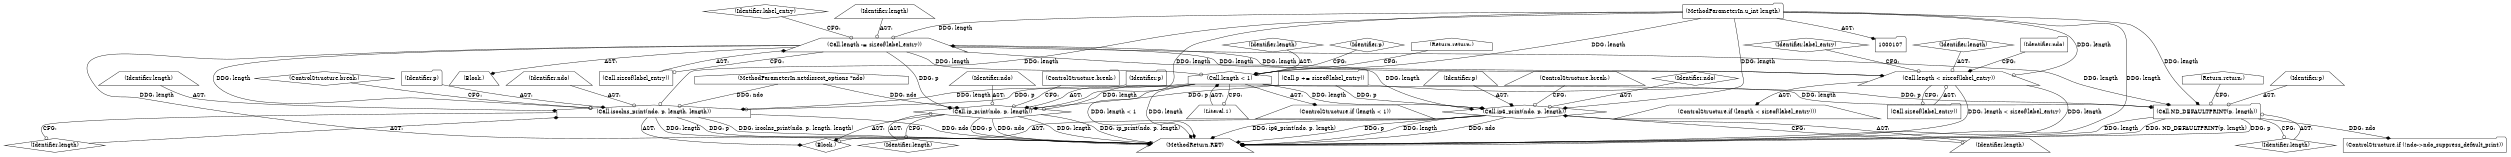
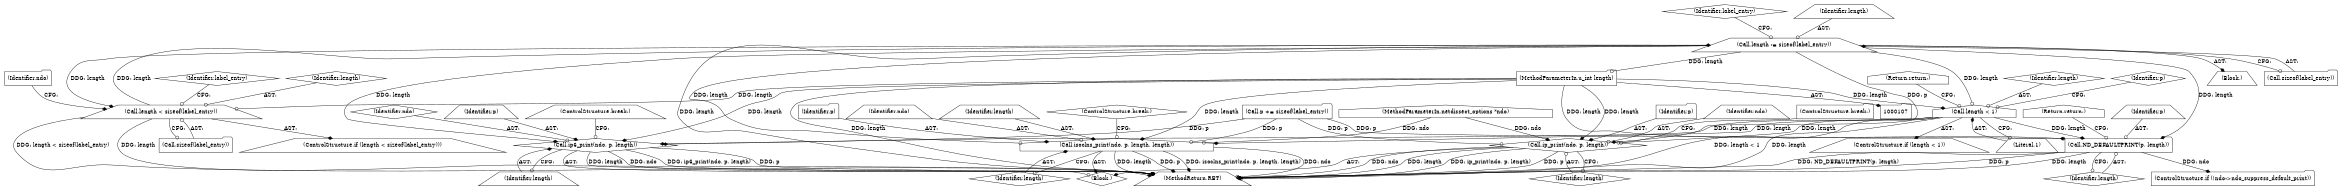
(1288, 14) -> (1677, 62)
(1165, 36) -> (1325, 90)
